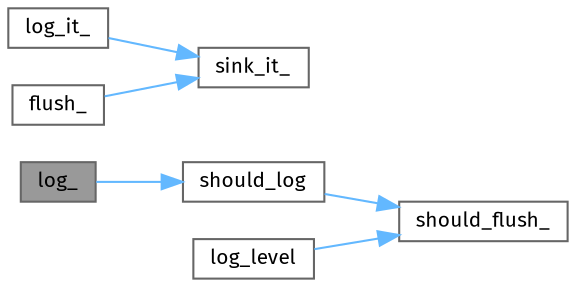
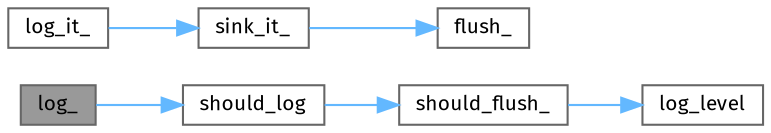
(141, 89) -> (363, 28)
(346, 244) -> (594, 105)
